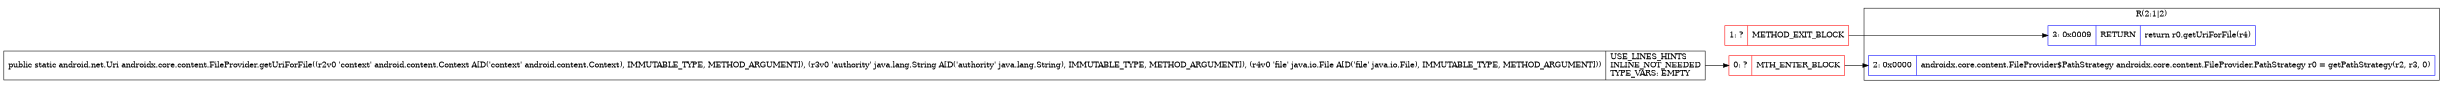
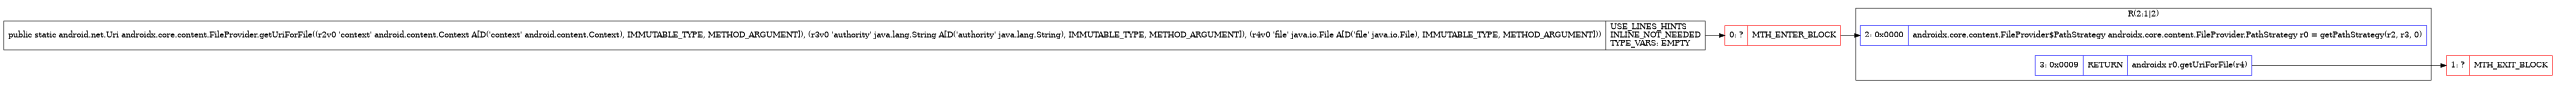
(1798, 35) -> (2511, 65)
(1946, 35) -> (2346, 66)
(2198, 35) -> (2190, 65)
